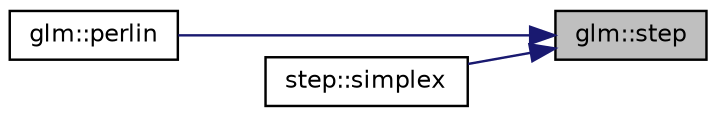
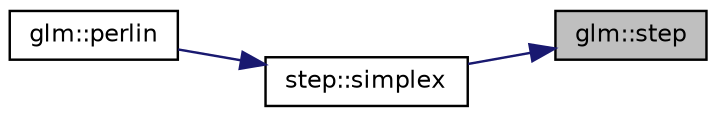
(354, 35) -> (209, 55)
